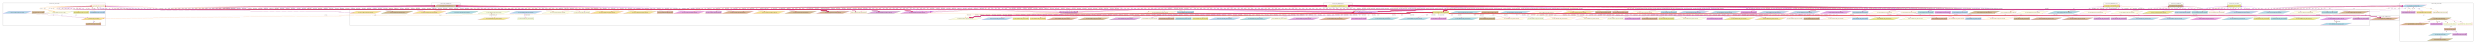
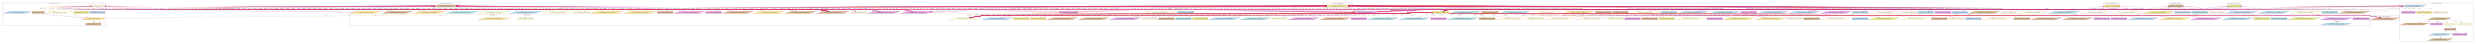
(2175, 19) -> (2175, 19)
